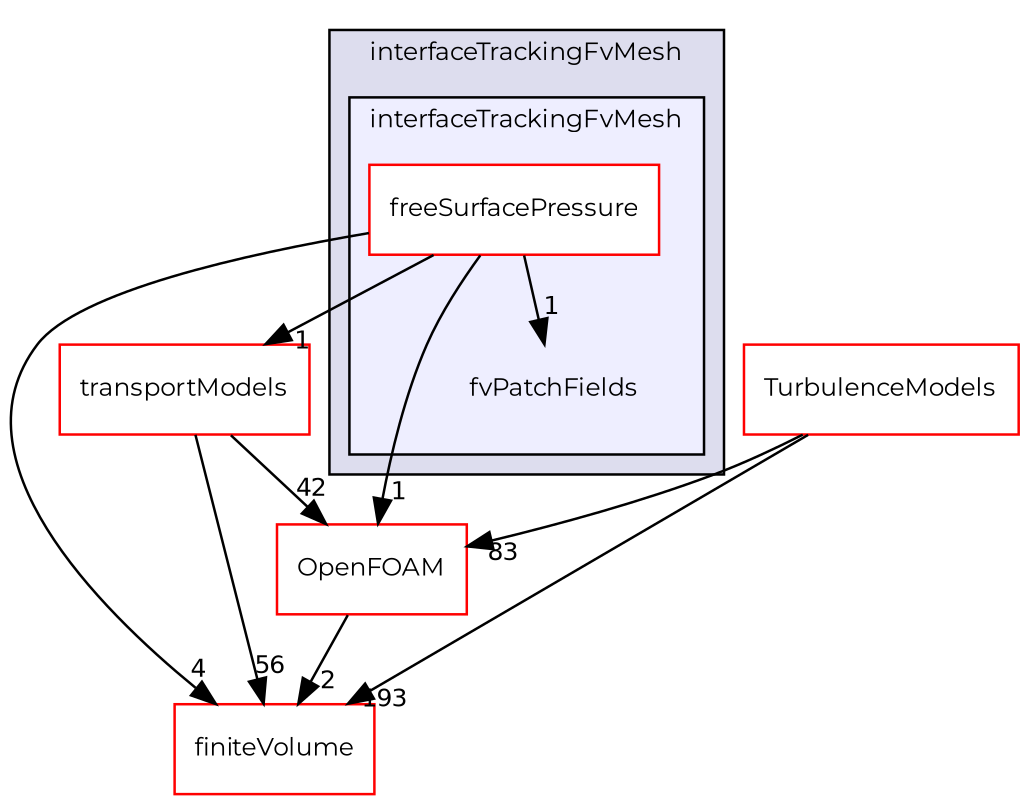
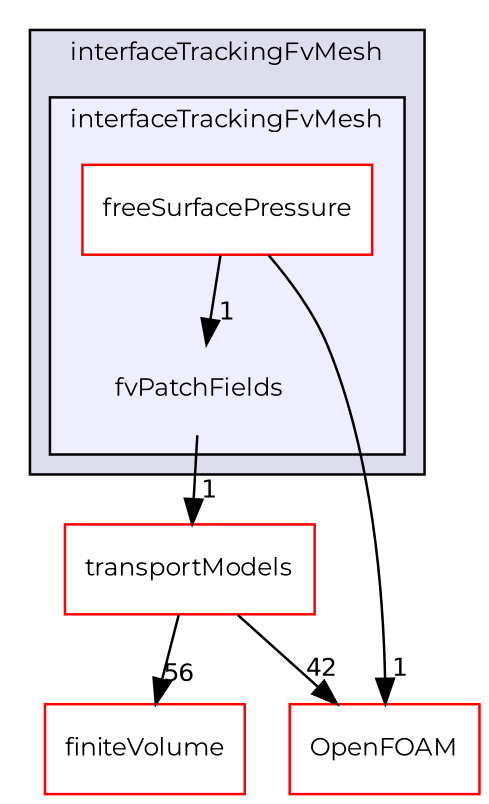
(368, 290) -> (195, 467)
(24, 372) -> none
(881, 390) -> none
(329, 648) -> none
